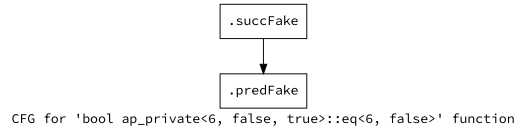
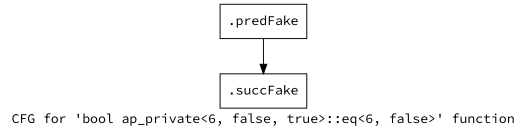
(263, 52) -> (263, 52)
